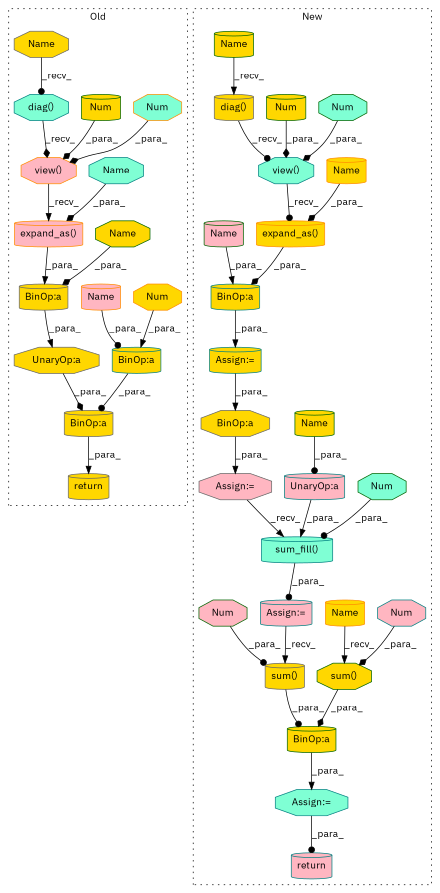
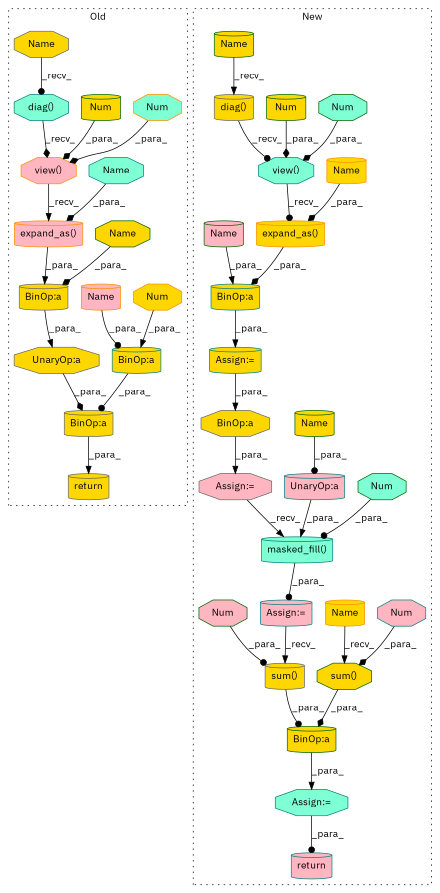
(297, 550) -> (297, 550)
